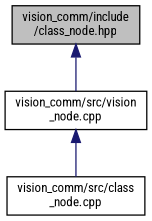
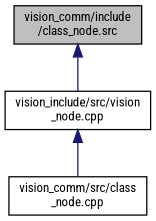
(76, 25) -> (78, 25)
(76, 110) -> (78, 110)
